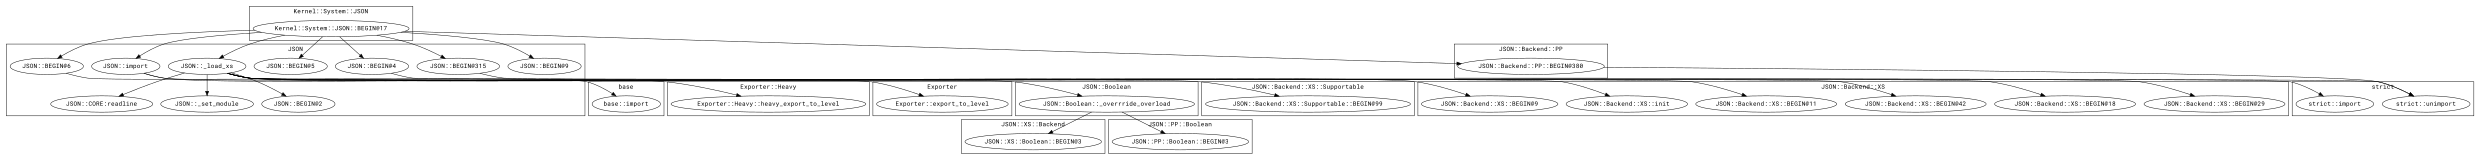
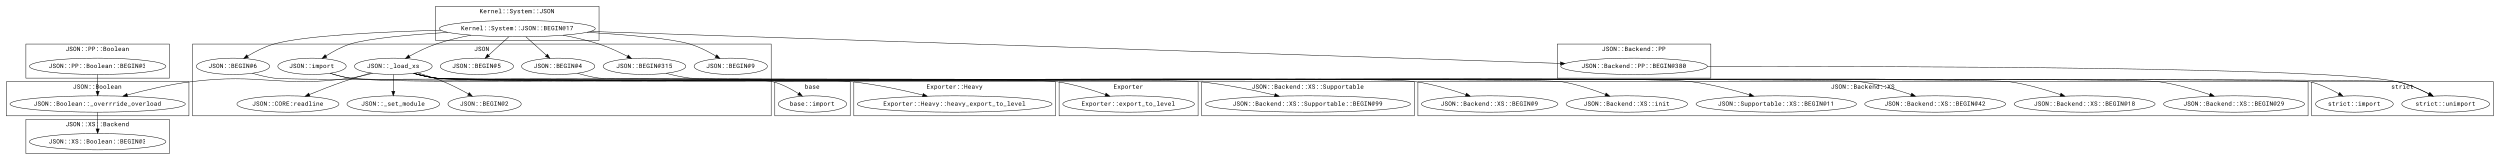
(1766, 104) -> (1776, 104)
(1143, 122) -> (98, 85)
